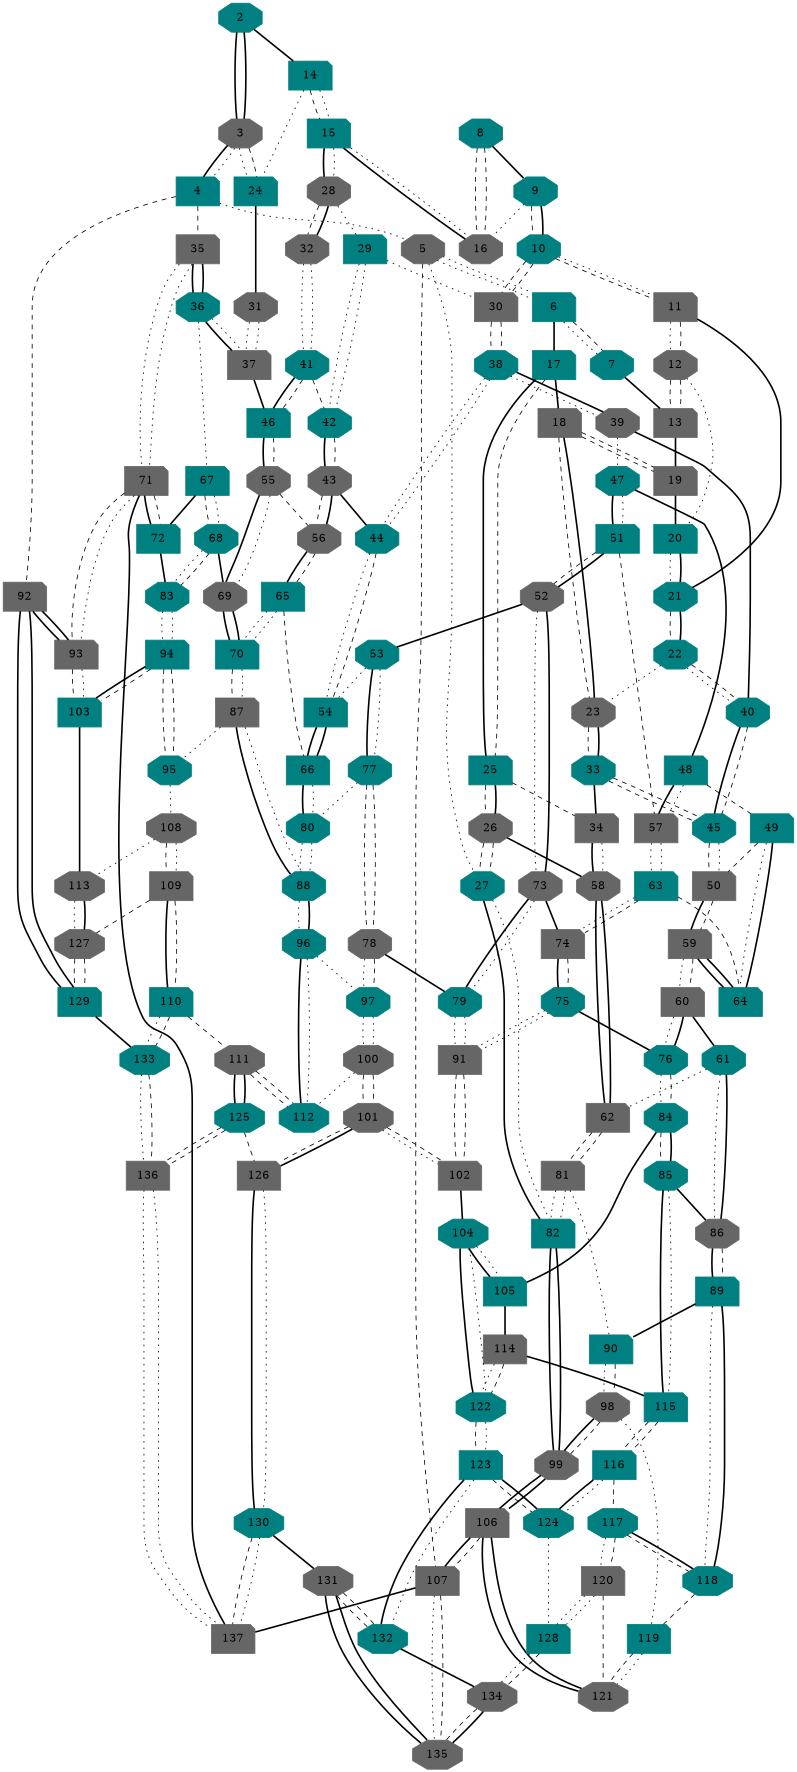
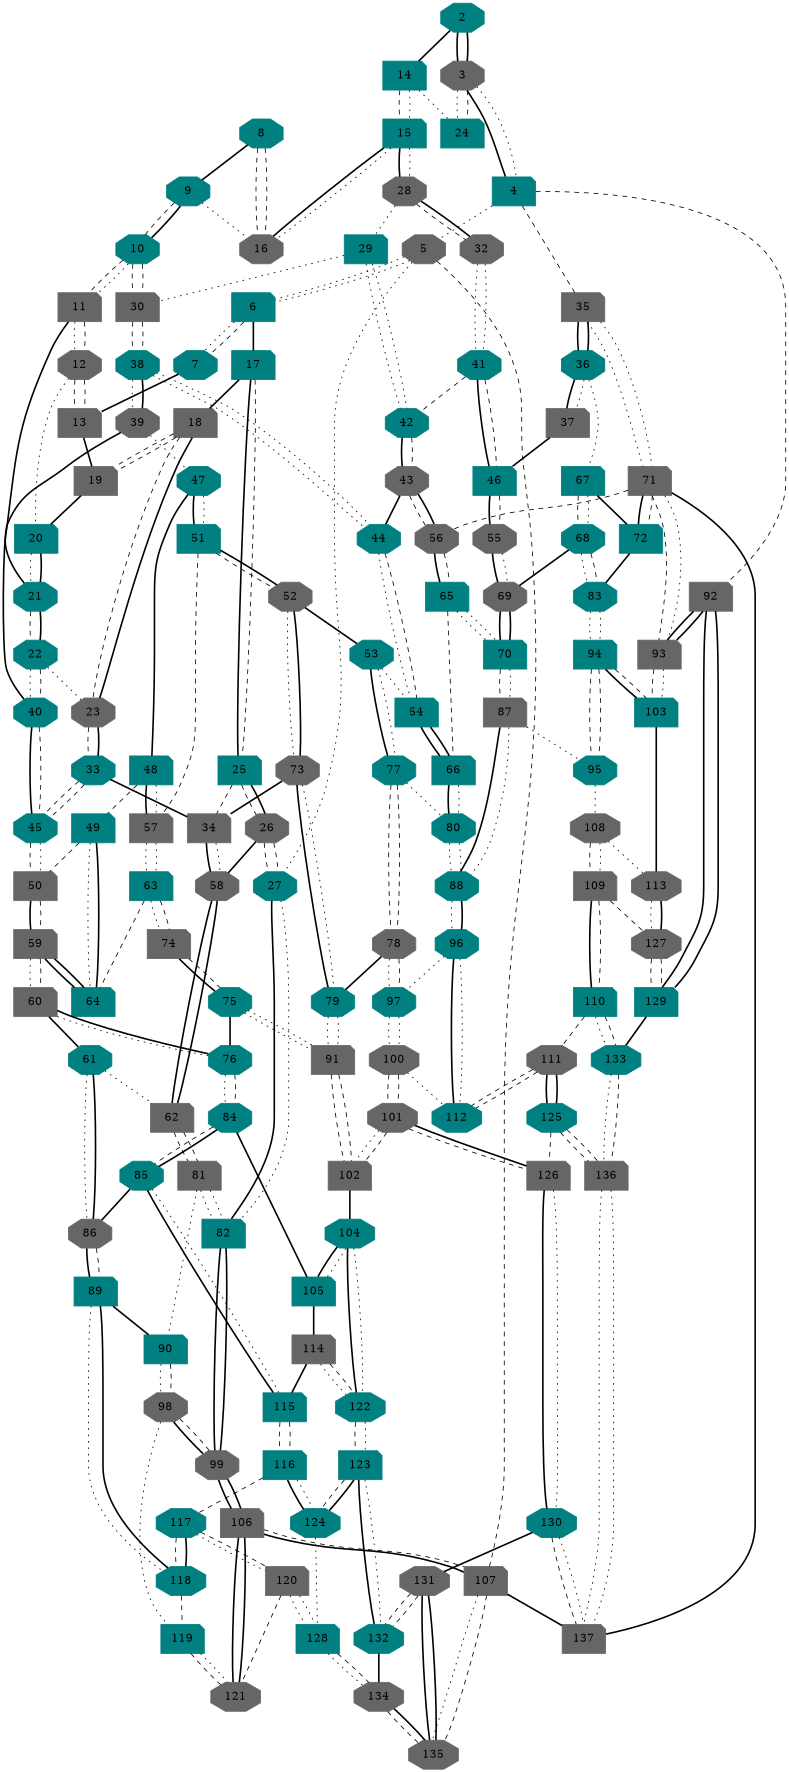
(256, 307) -> none
(294, 510) -> (540, 509)
(552, 915) -> (263, 793)
